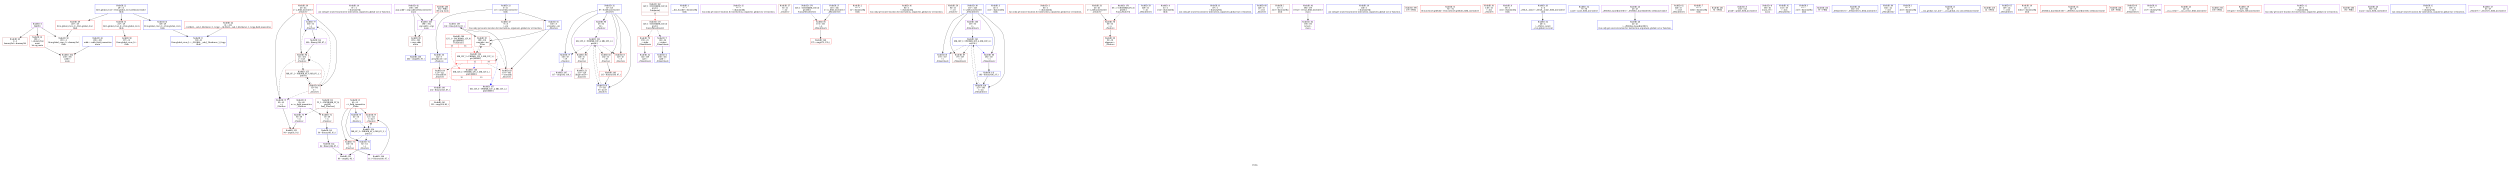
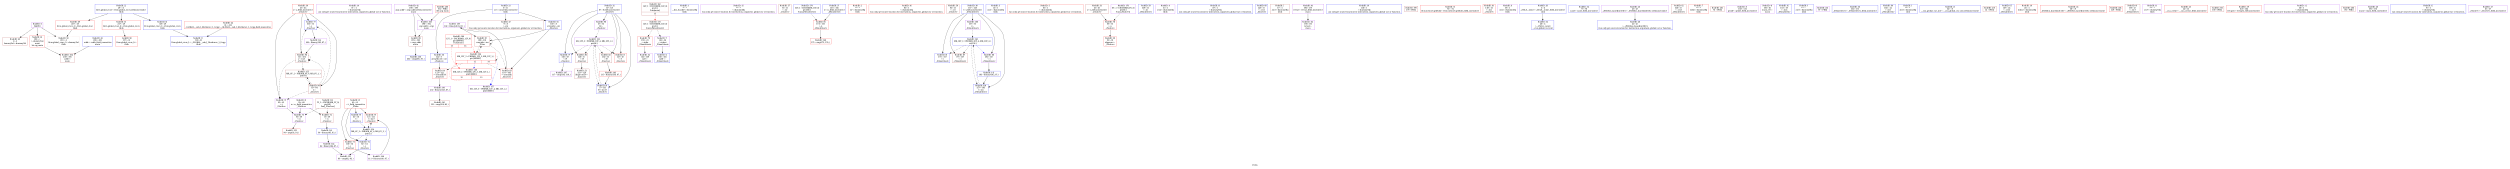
(286, 118) -> (290, 110)
